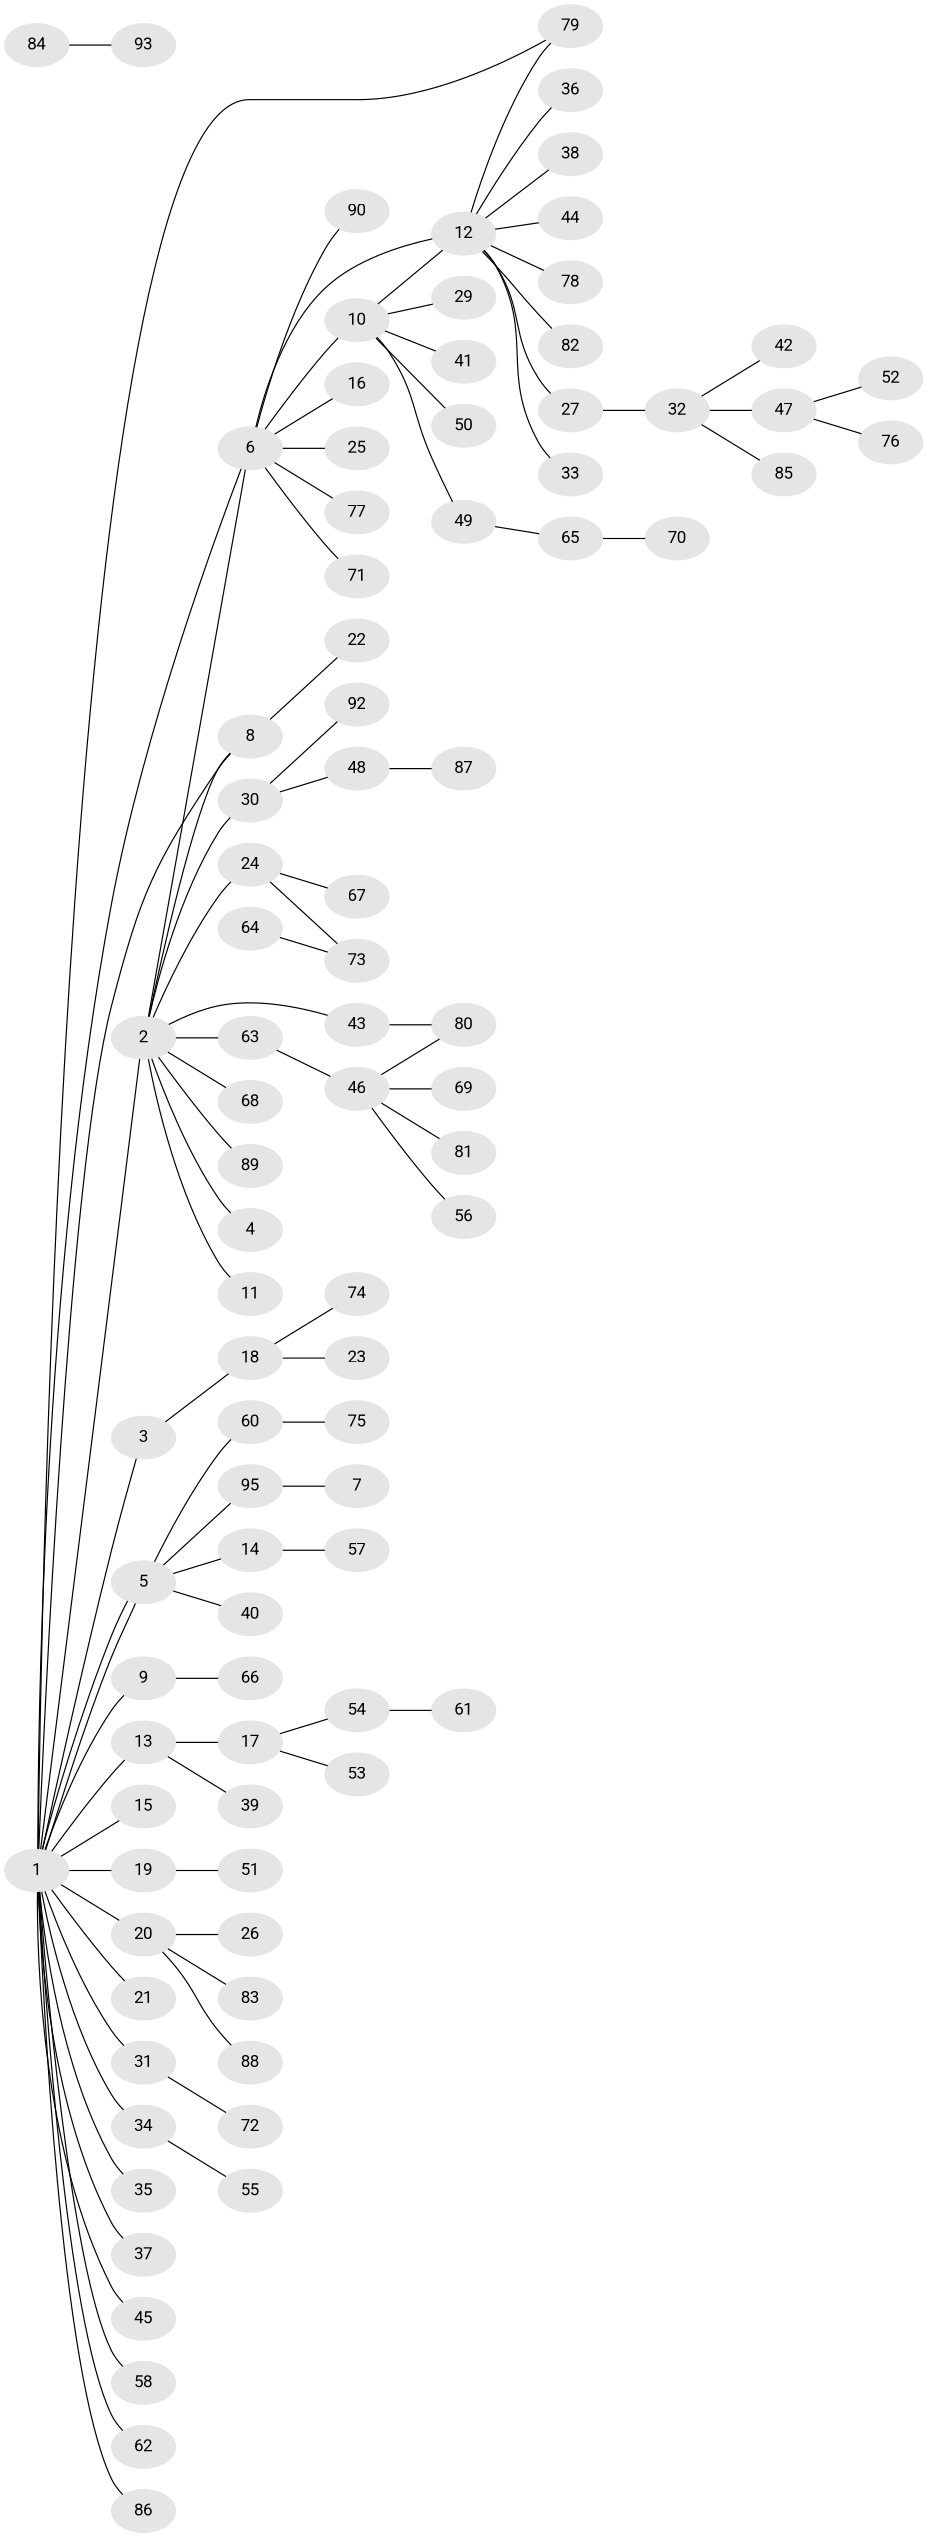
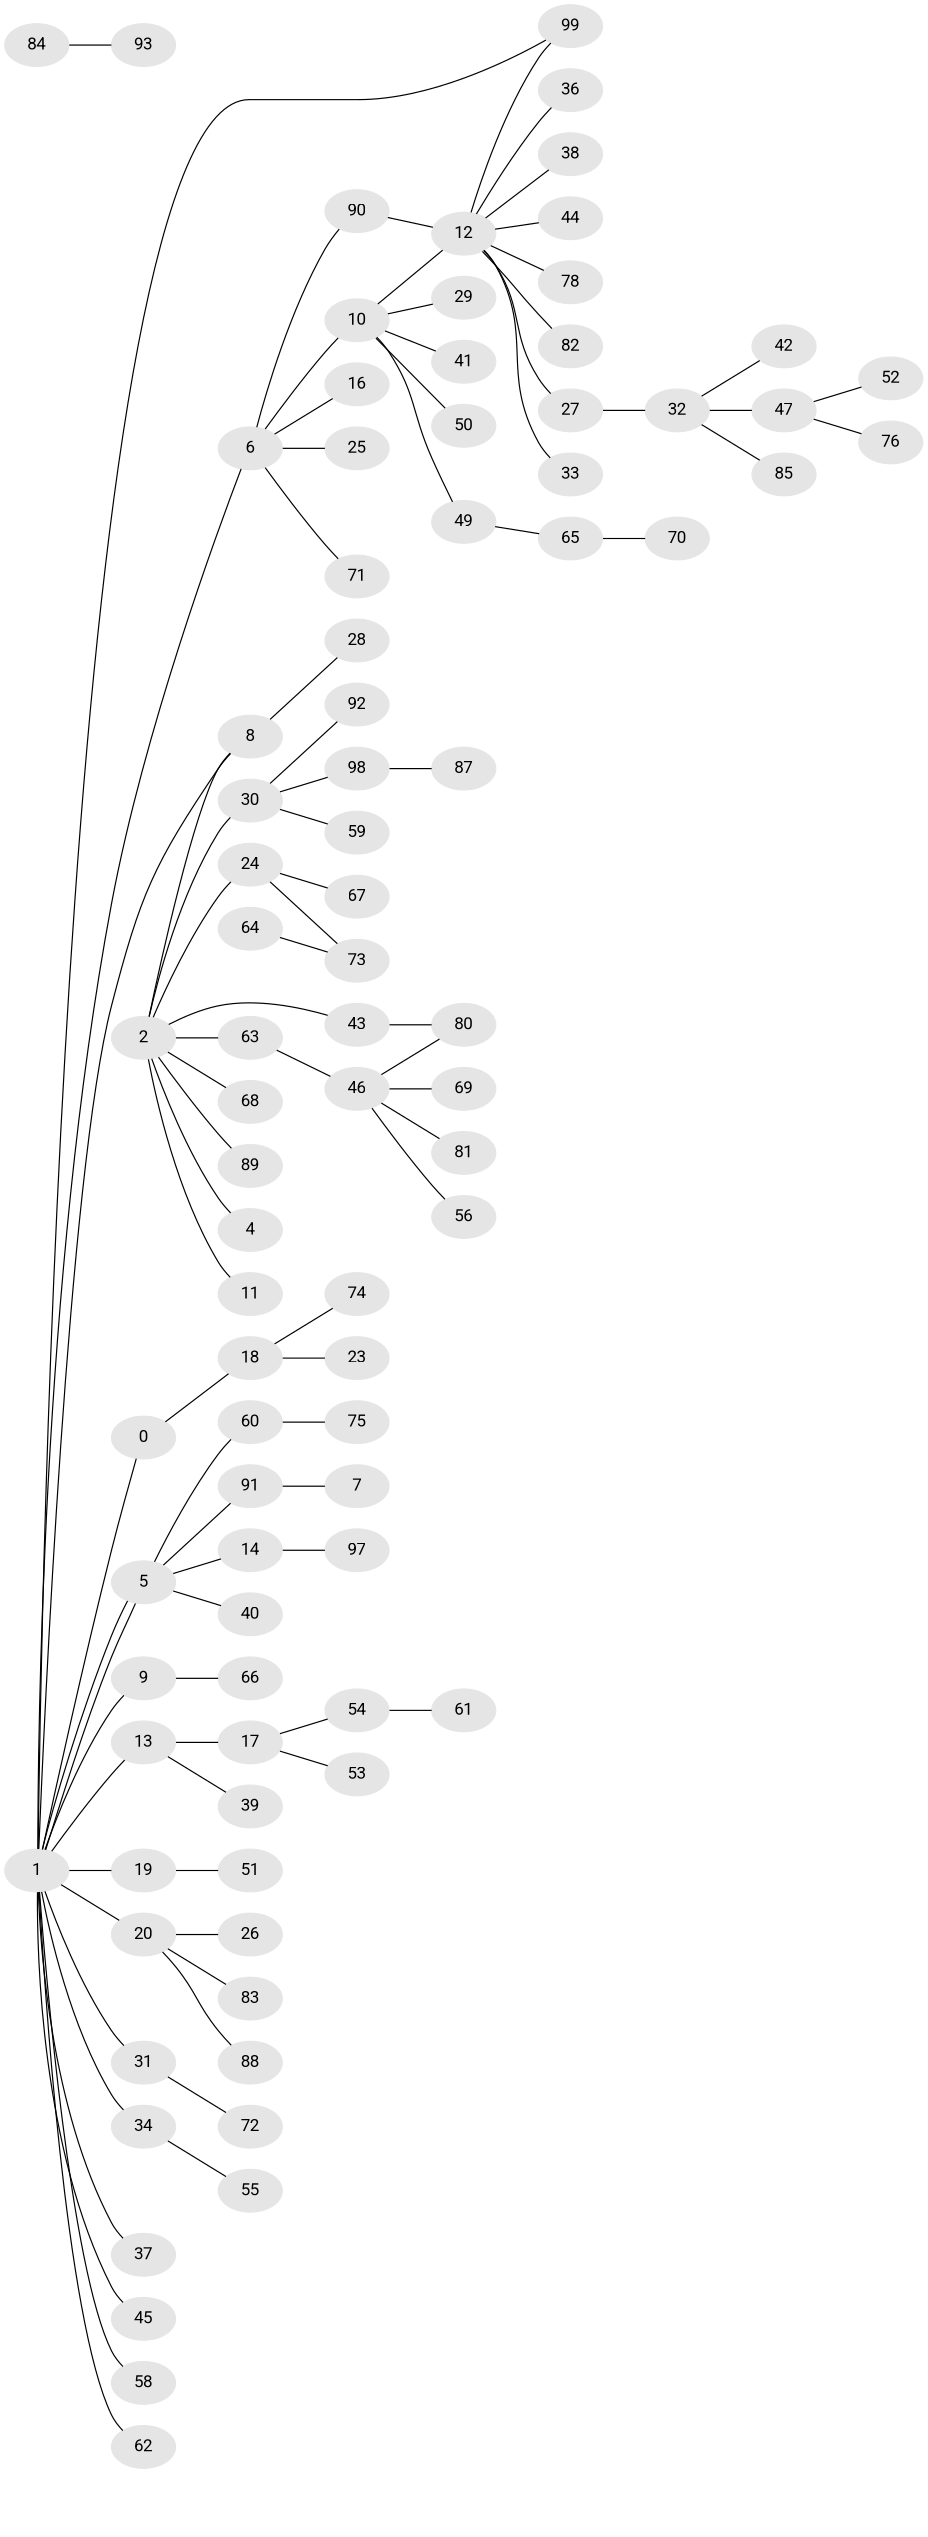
(571, 26) -> (571, 26)
(312, 302) -> (410, 222)
(357, 512) -> none
(357, 640) -> (357, 640)
(197, 743) -> none
(357, 769) -> (357, 769)
none -> (357, 833)
(144, 1438) -> (144, 1438)
(90, 1454) -> none
(250, 1486) -> (250, 1486)
(357, 1550) -> (357, 1550)
(144, 1806) -> none
(144, 1999) -> none
(144, 2191) -> none
(144, 2511) -> none
